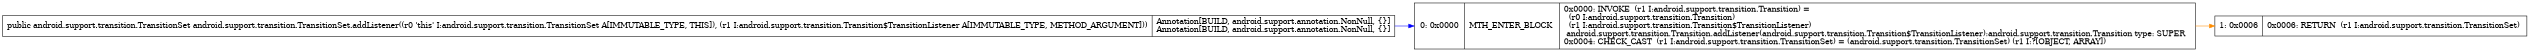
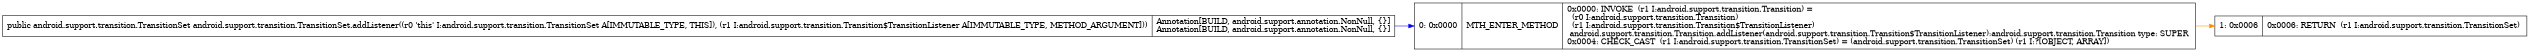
(1511, 26) -> (1512, 26)
